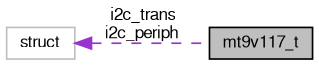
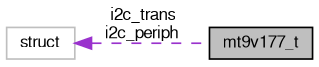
(261, 43) -> (261, 43)
